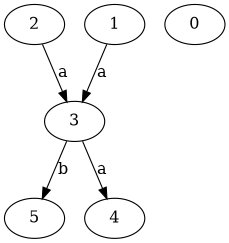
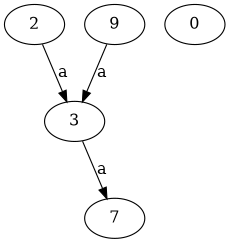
(115, 25) -> (115, 25)
(35, 218) -> none
(115, 218) -> (115, 218)
